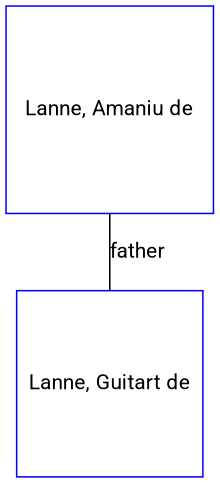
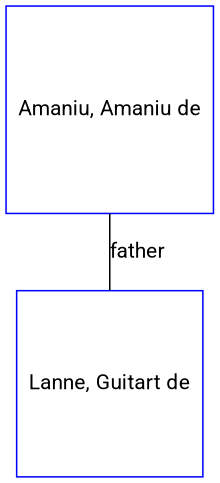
(110, 110) -> (110, 110)
